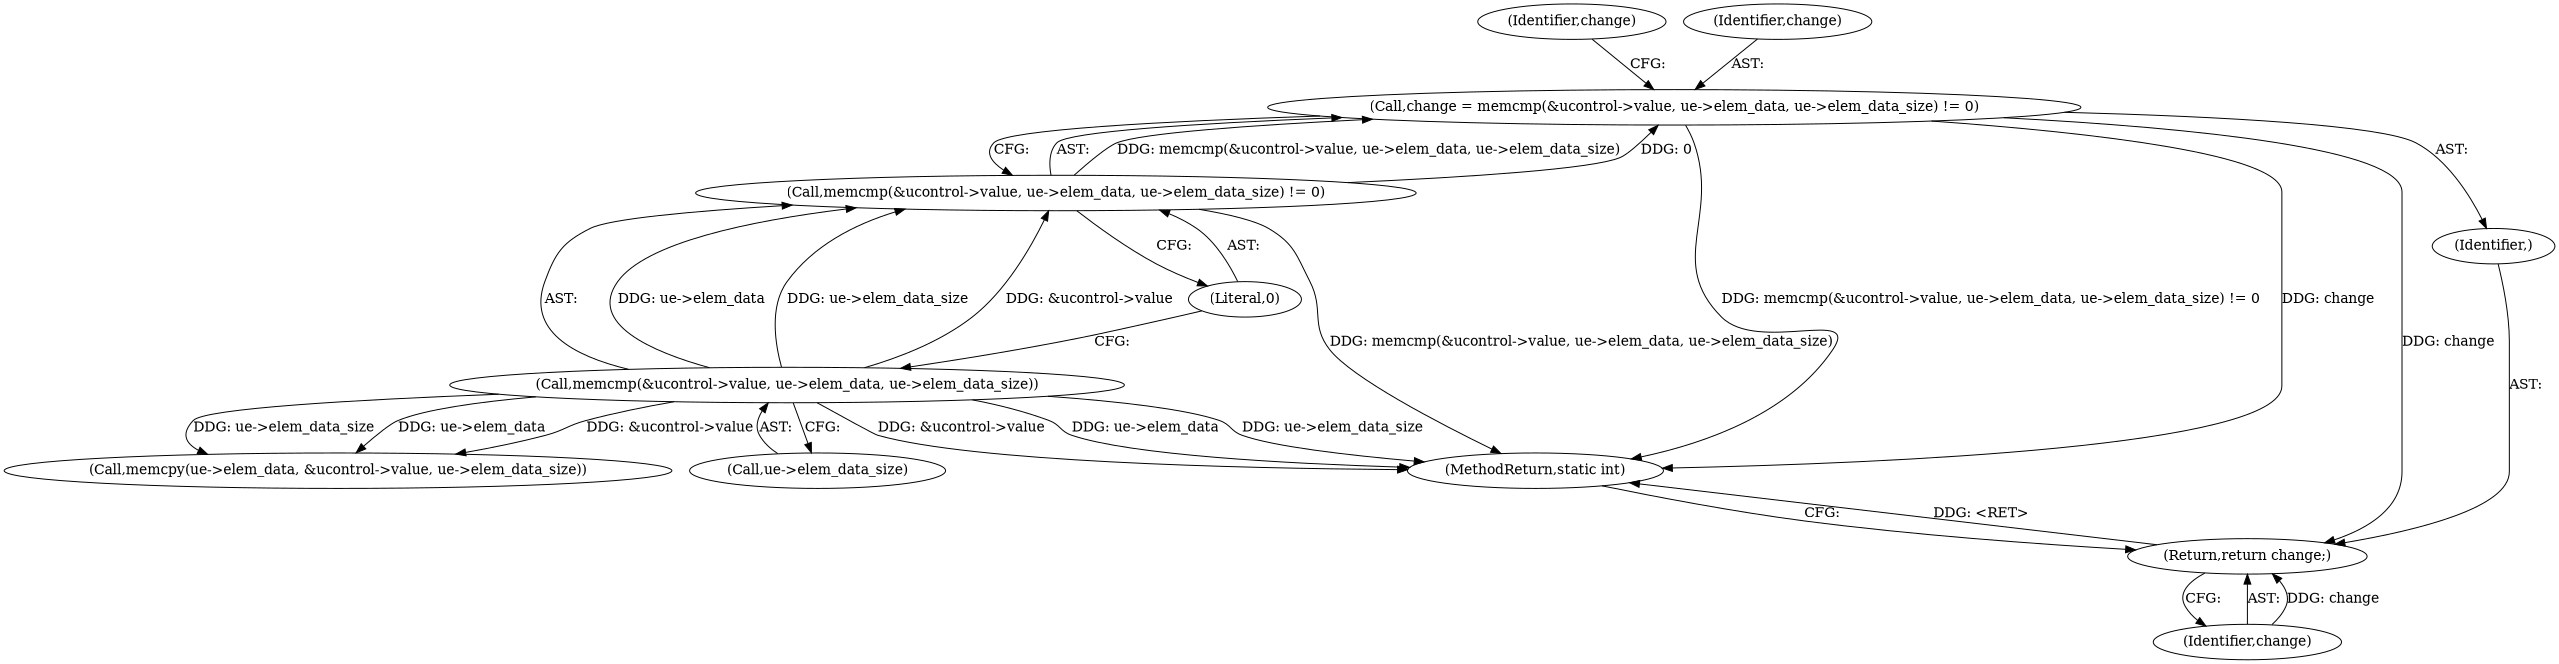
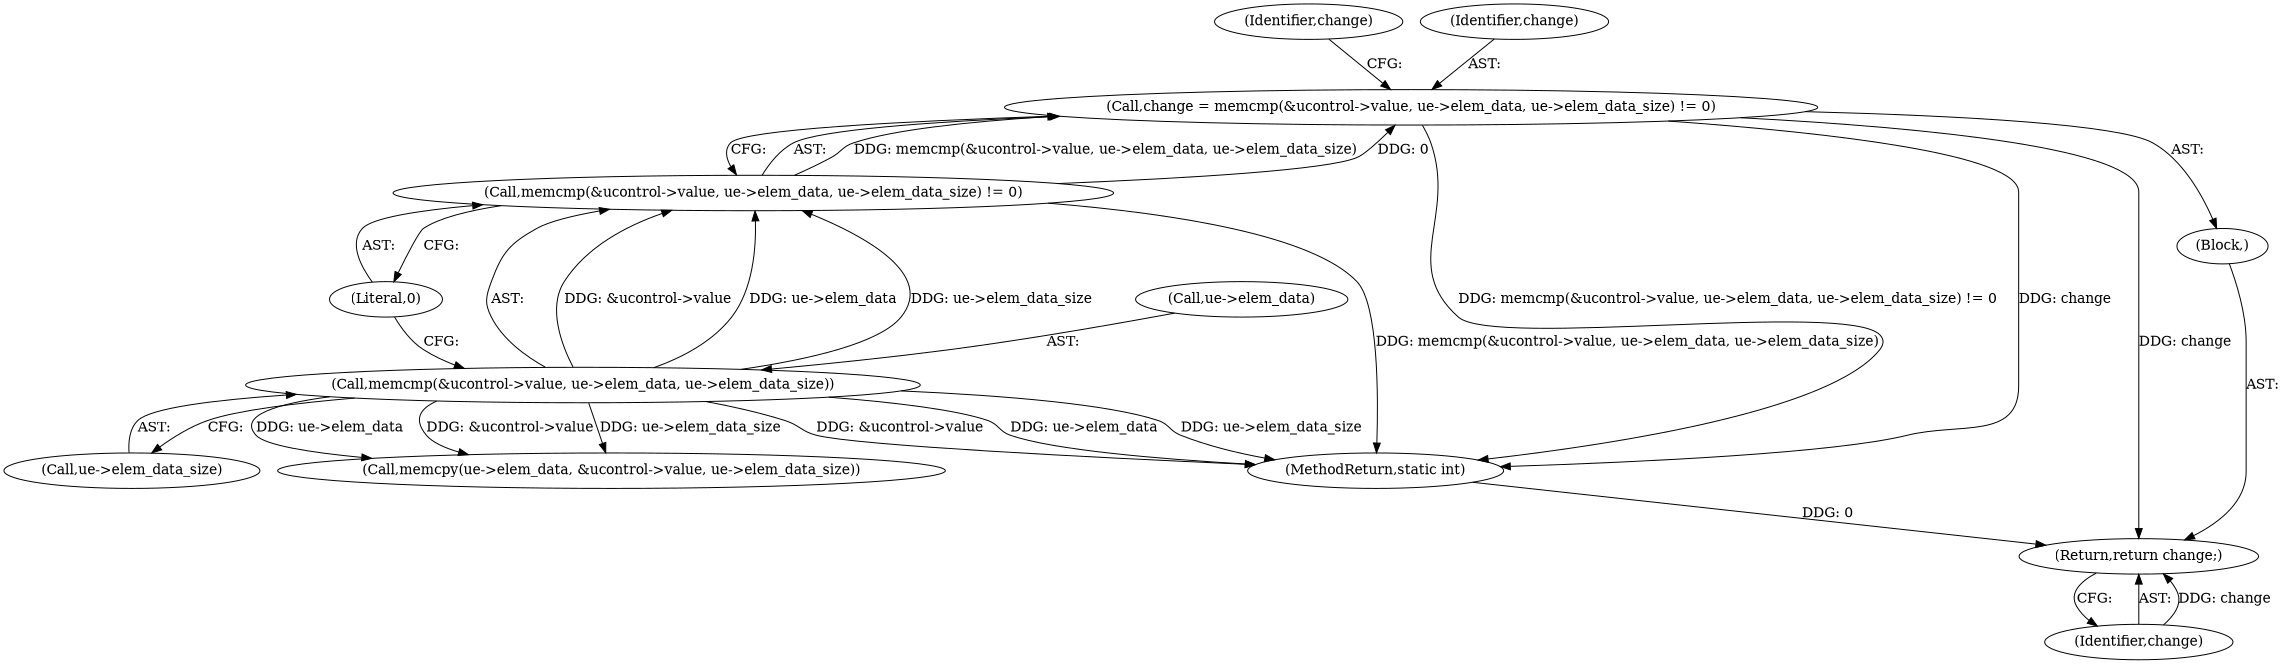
(2494, 246) -> (2223, 246)
none -> (1242, 299)
(1824, 514) -> (1828, 514)
(1898, 514) -> none
